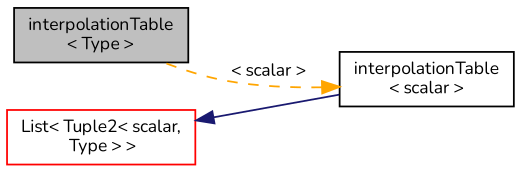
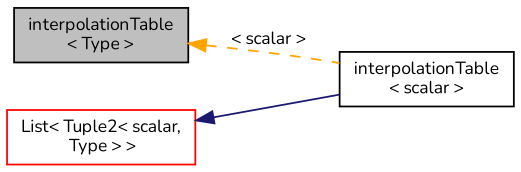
(240, 83) -> (273, 53)
